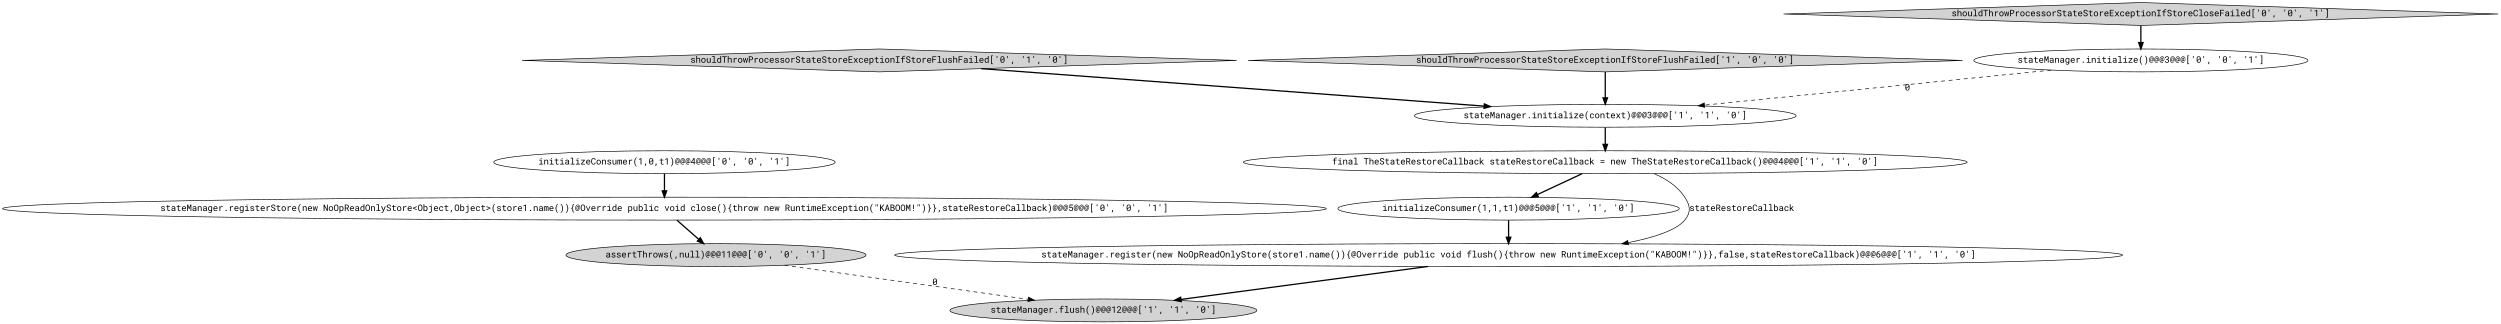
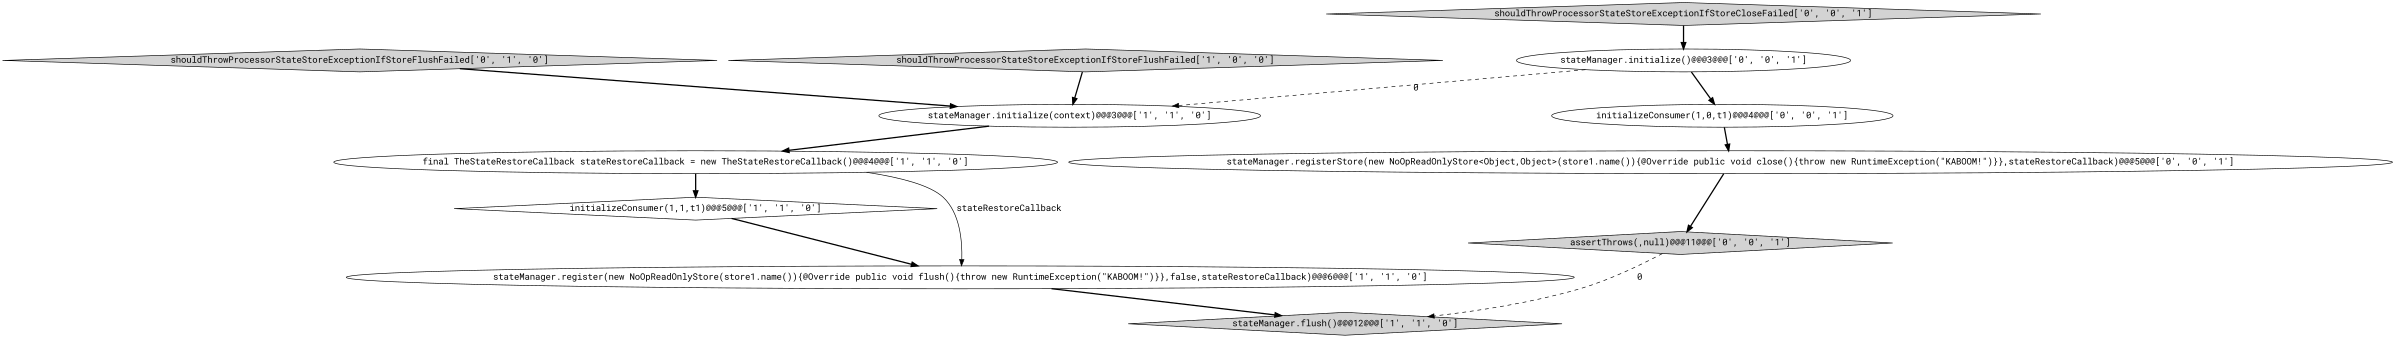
none -> (1701, 85)
(1509, 209) -> (696, 209)
(716, 255) -> (1680, 243)
(1103, 310) -> (1345, 324)
